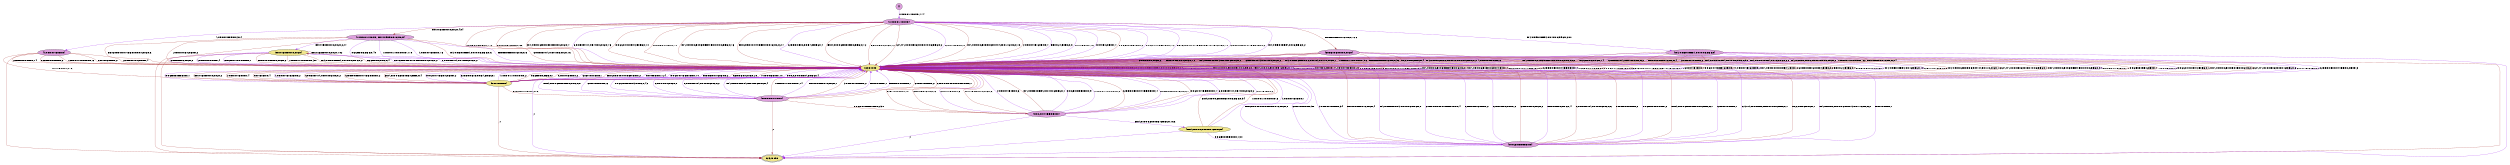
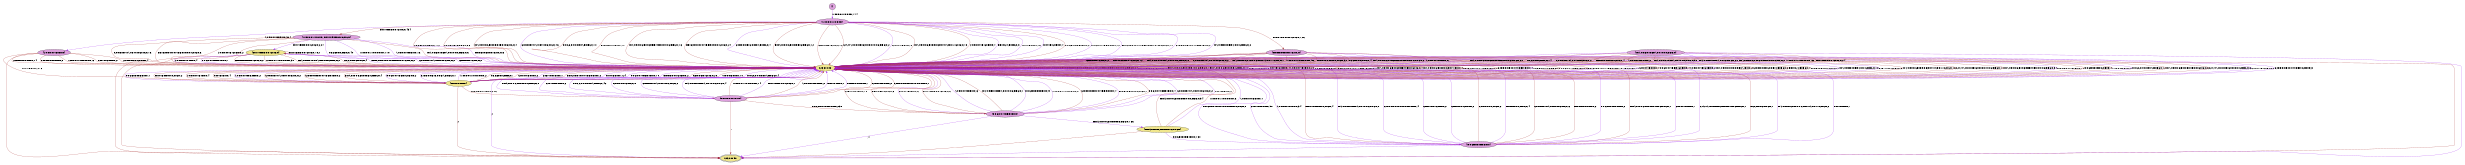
(1312, 29) -> none
(984, 146) -> (943, 148)
